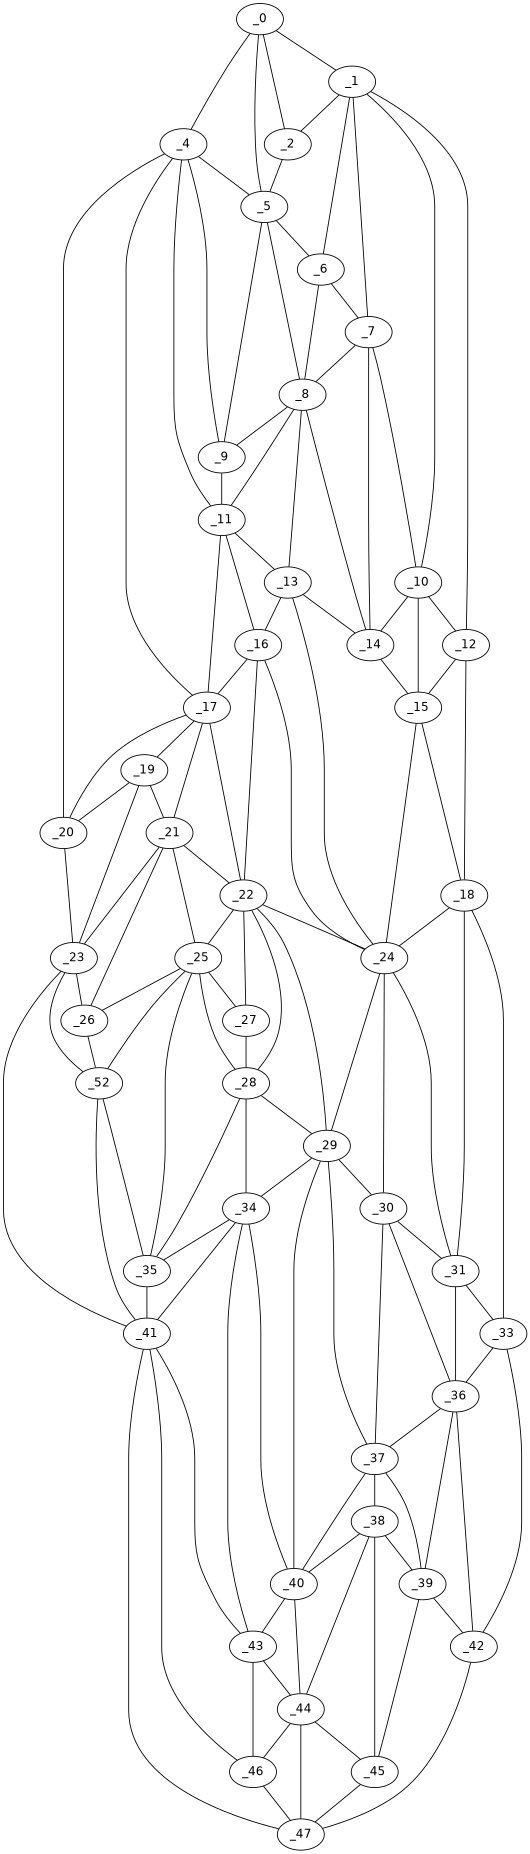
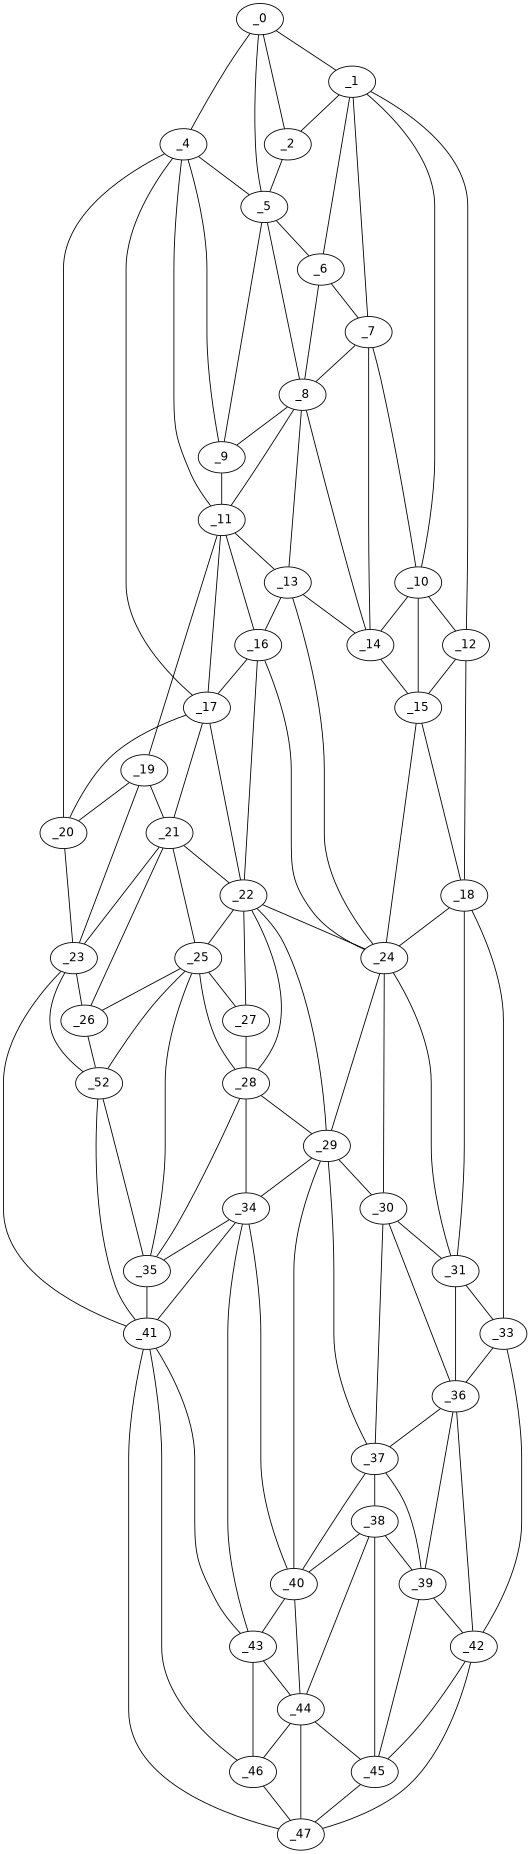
(176, 739) -> (183, 645)
none -> (430, 1713)
